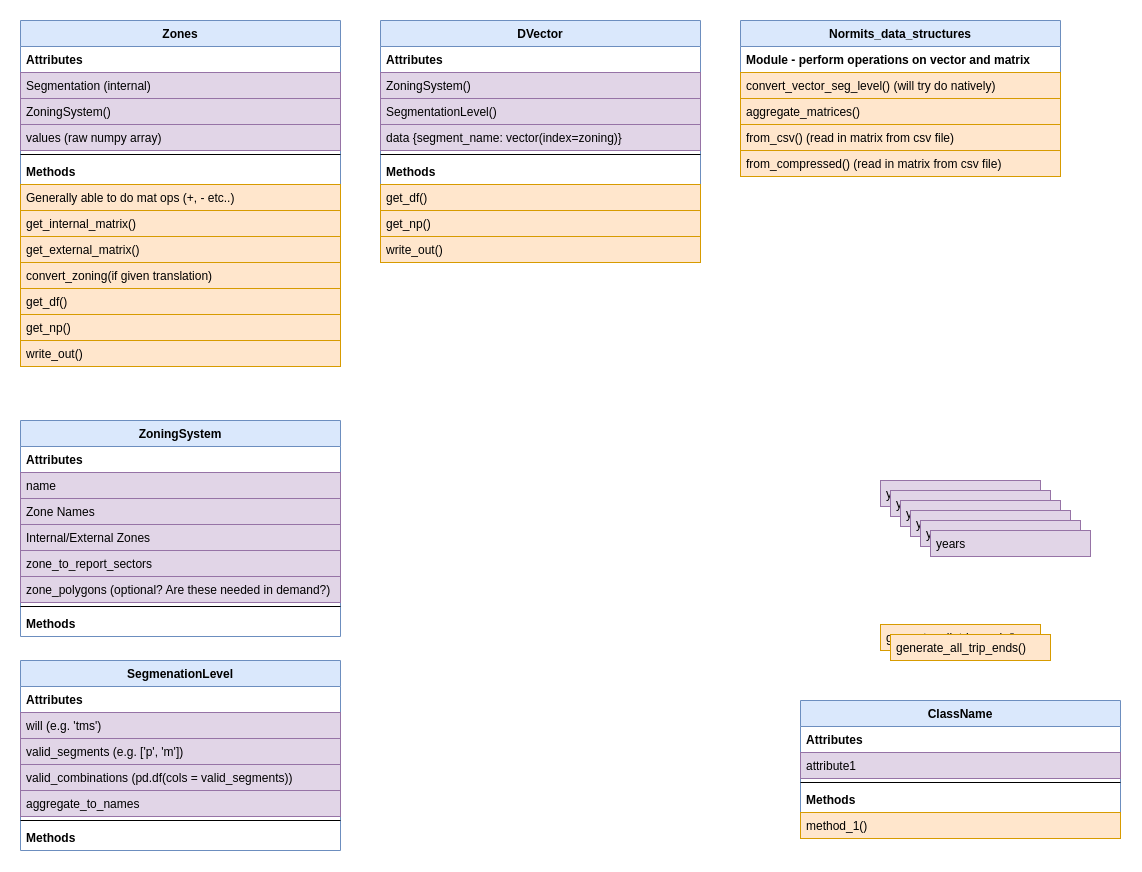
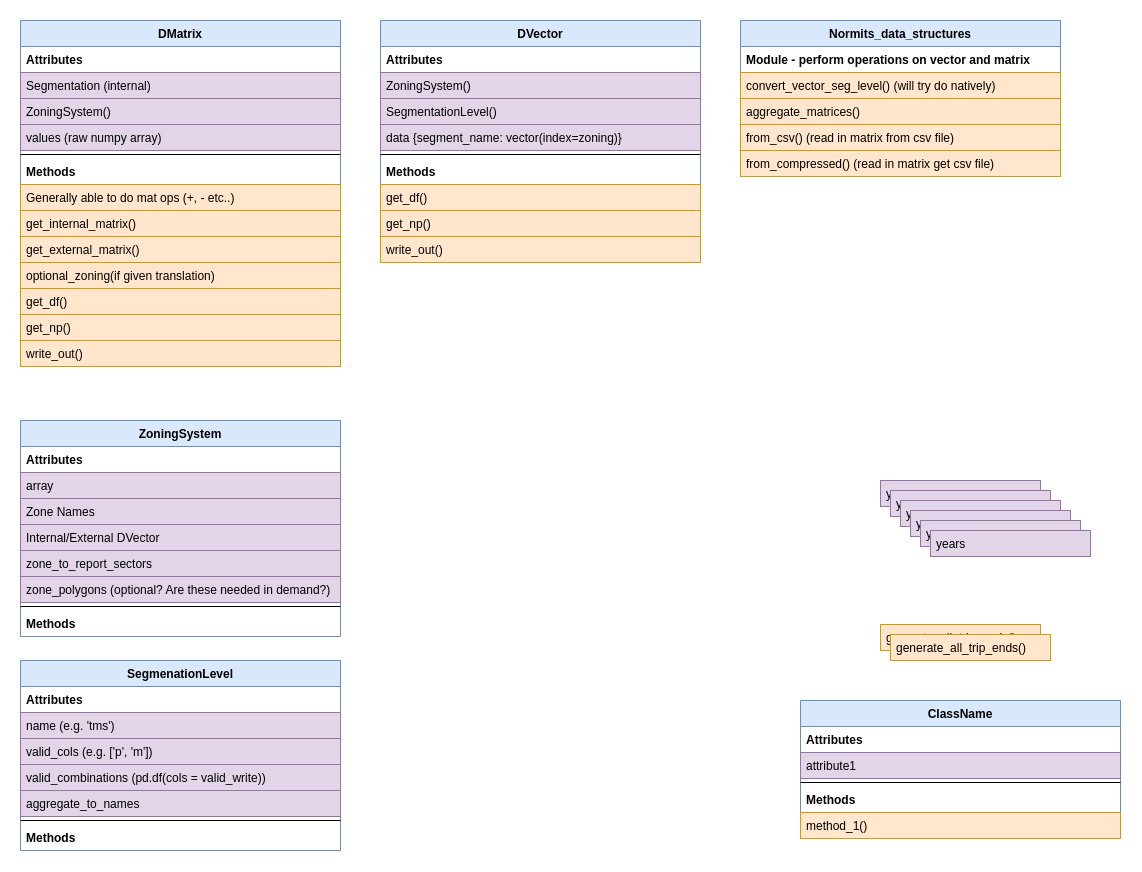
(180, 34) -> (180, 34)
(892, 164) -> (888, 164)
(136, 276) -> (136, 276)
(39, 486) -> (43, 486)
(99, 538) -> (105, 538)
(69, 726) -> (74, 726)
(115, 752) -> (100, 752)
(173, 778) -> (162, 778)
